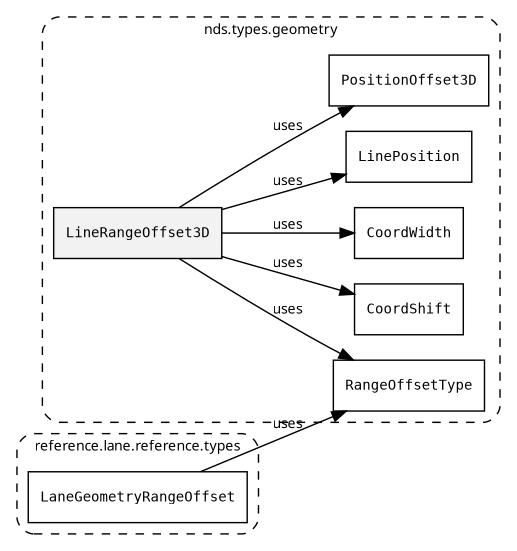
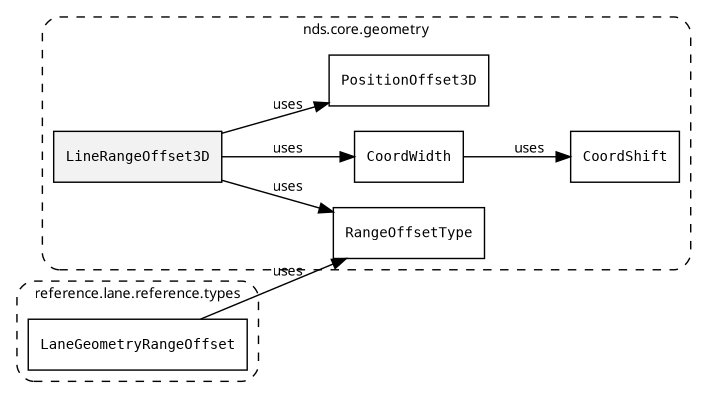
(271, 30) -> (367, 30)
(409, 157) -> none
(281, 273) -> (510, 157)
